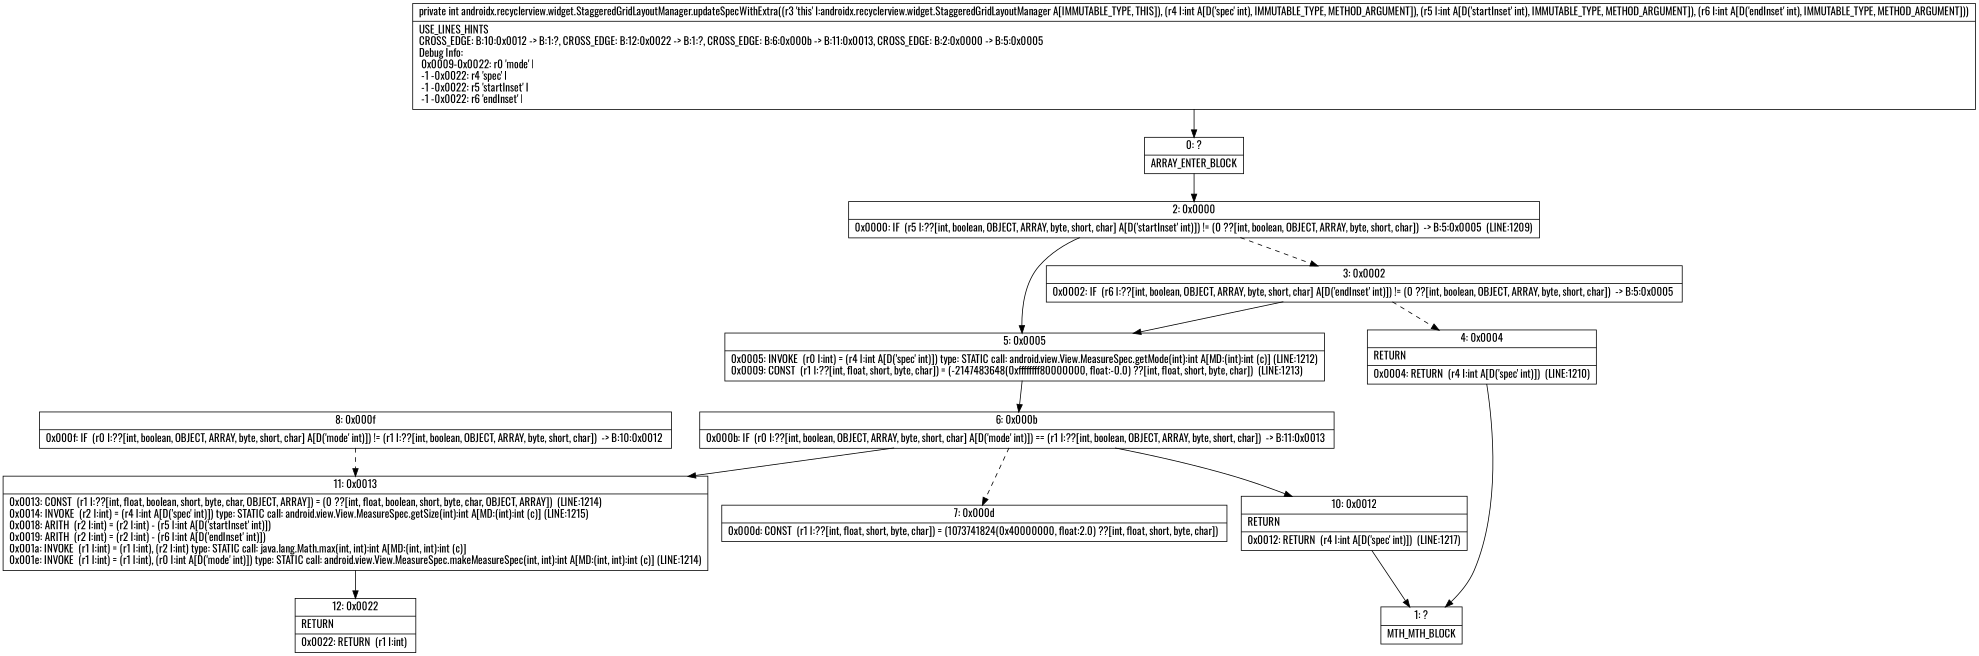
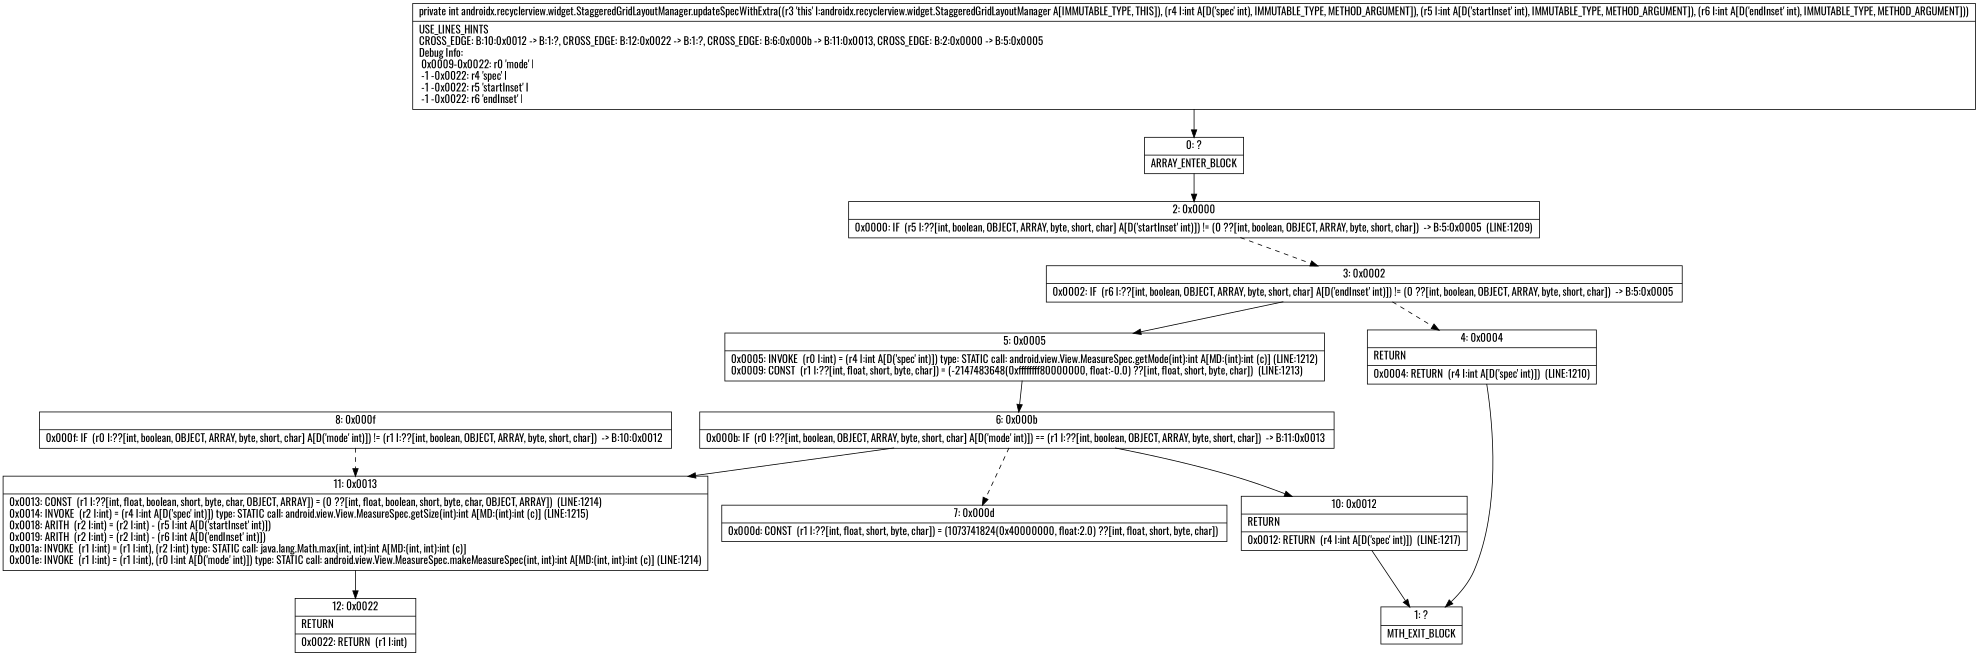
(1035, 271) -> none
(1422, 634) -> (1422, 634)
